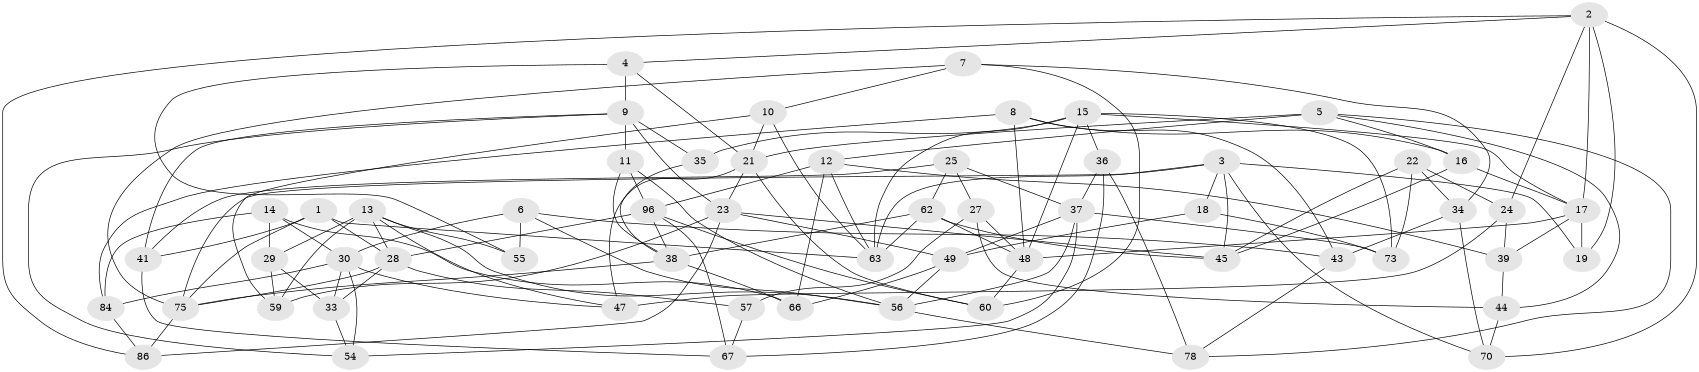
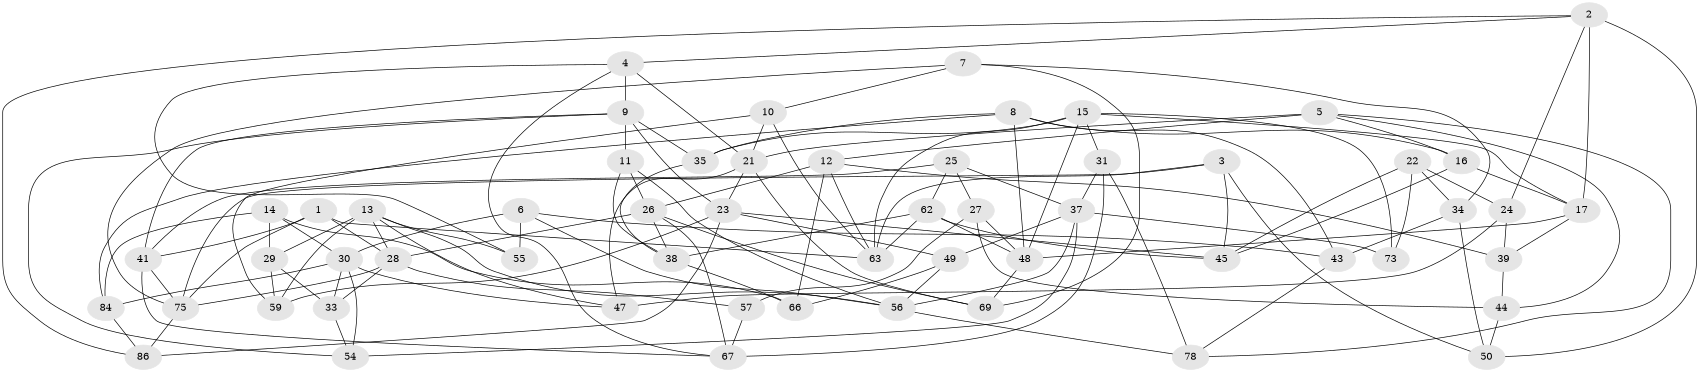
none -> (853, 124)
(1102, 162) -> (1102, 162)
(649, 211) -> (649, 211)
(1203, 211) -> none
none -> (499, 226)
(1582, 259) -> none
(471, 277) -> (162, 284)
(985, 308) -> (985, 308)
(1487, 357) -> (1487, 357)
